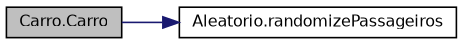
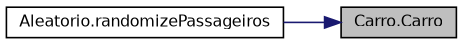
(142, 22) -> (304, 22)
